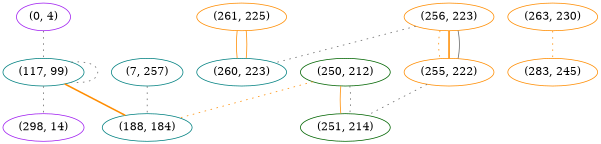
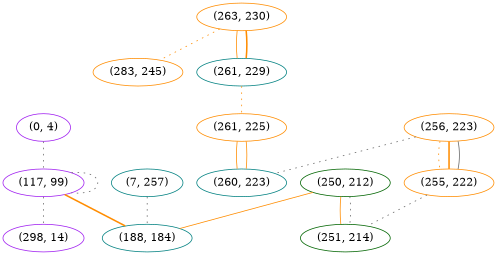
(44, 72) -> (44, 183)
none -> (242, 72)
(246, 100) -> (246, 210)
